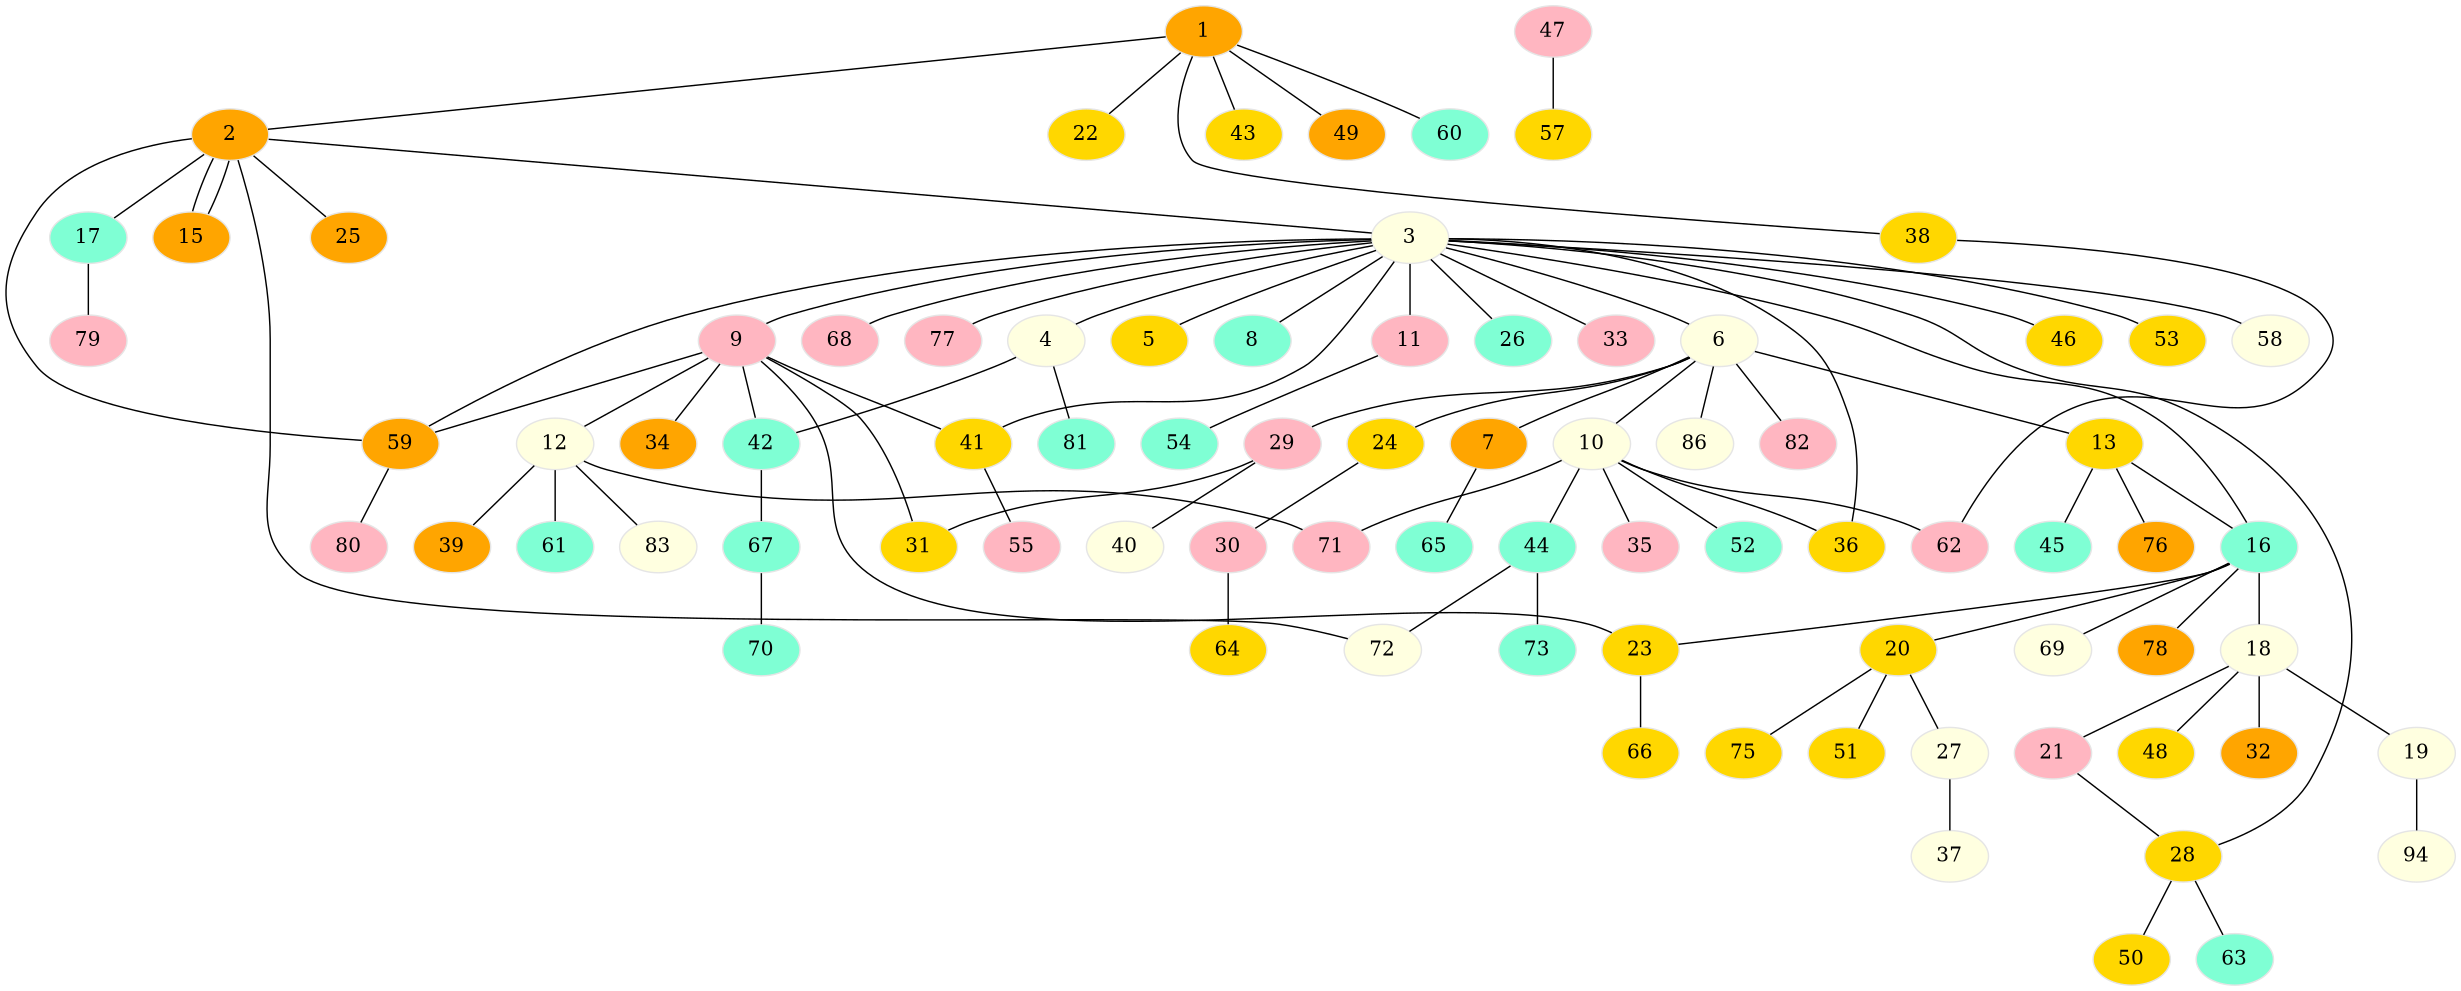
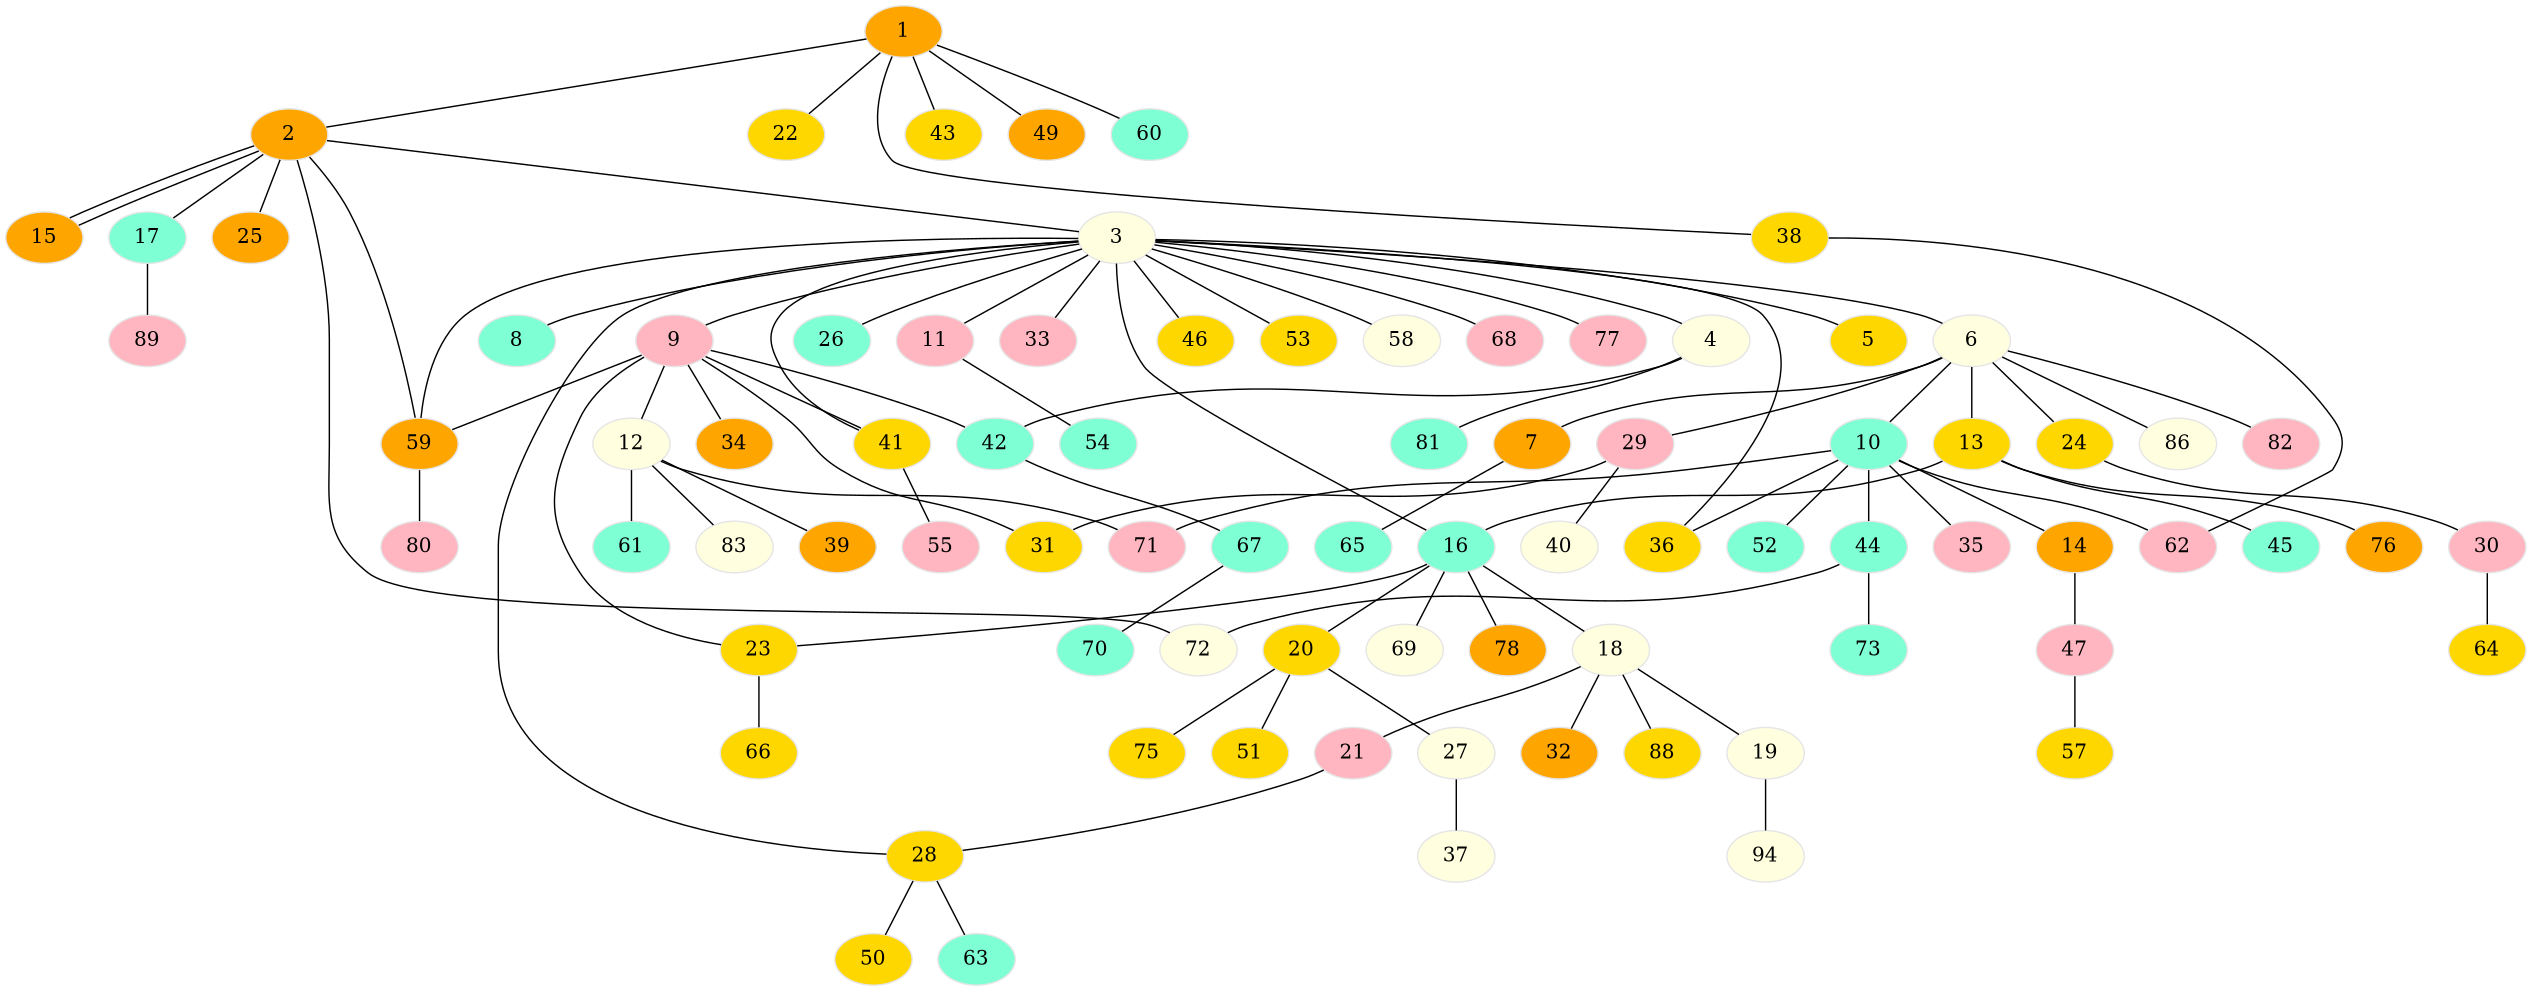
(88, 341) -> (147, 341)
(1592, 444) -> (1869, 444)
none -> (2075, 547)
(2156, 753) -> (1662, 753)
